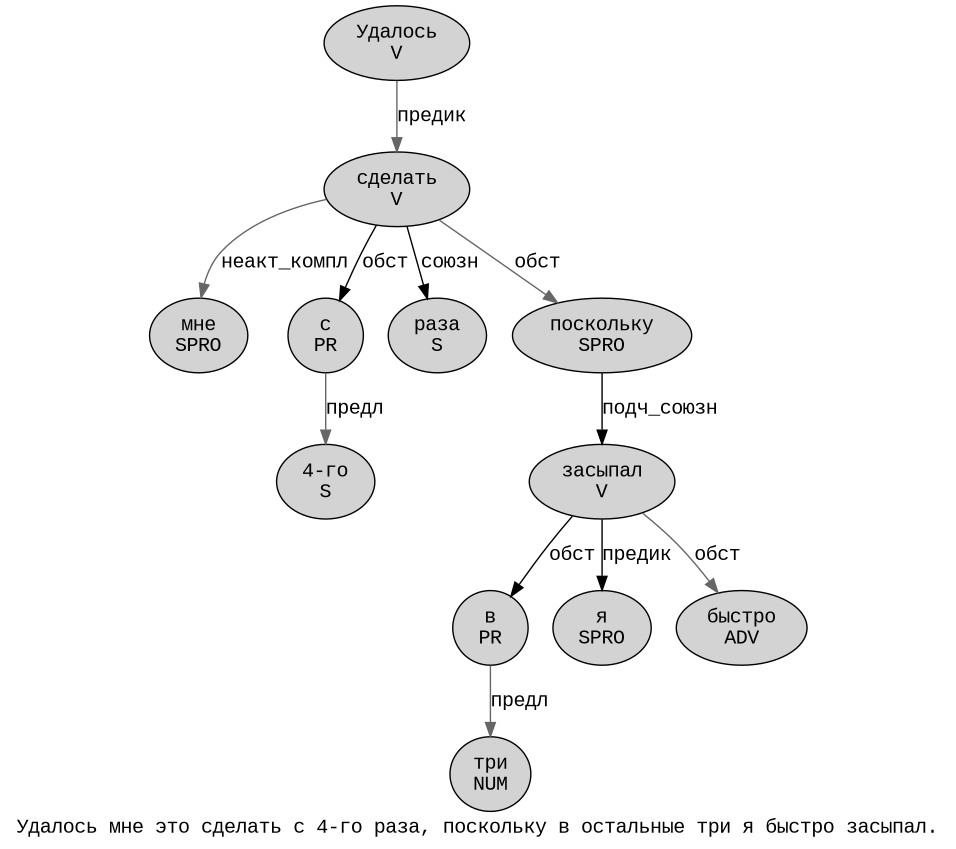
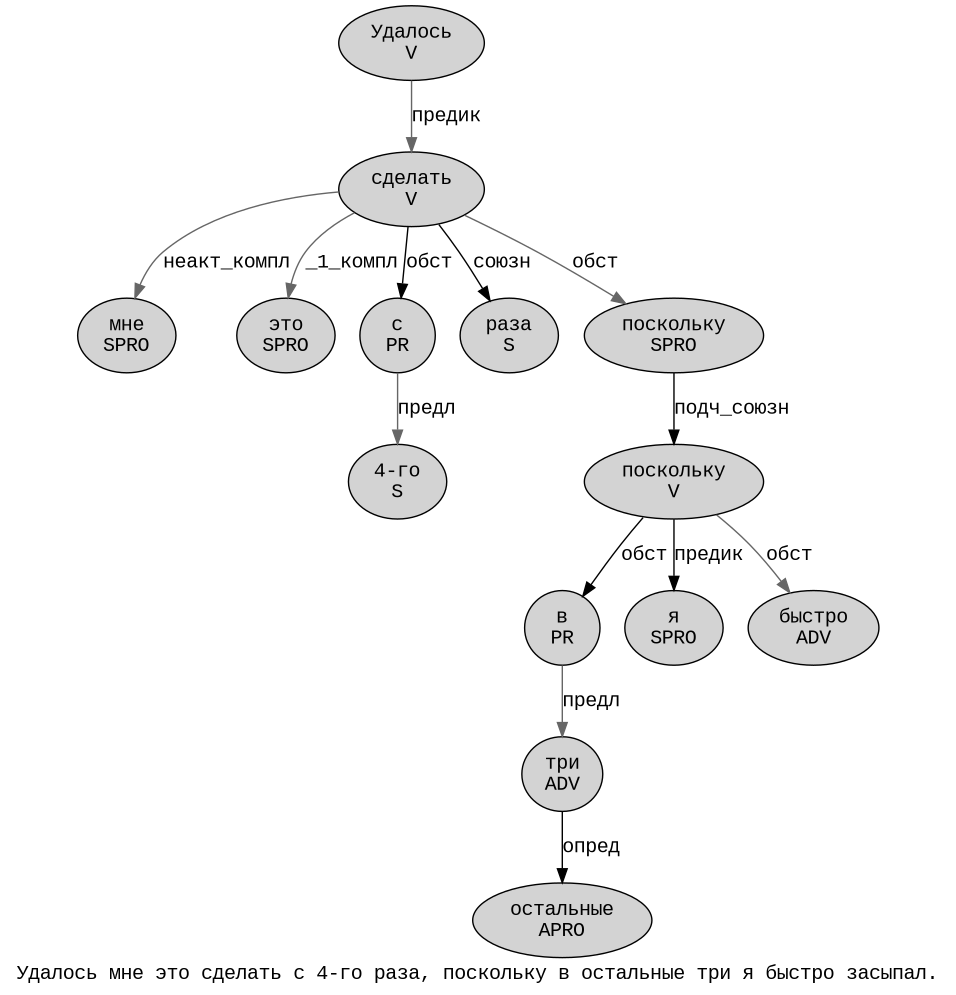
none -> (286, 335)
(602, 482) -> (674, 482)
(490, 774) -> (562, 774)
none -> (562, 920)
